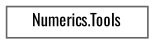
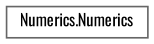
(77, 22) -> (77, 22)
